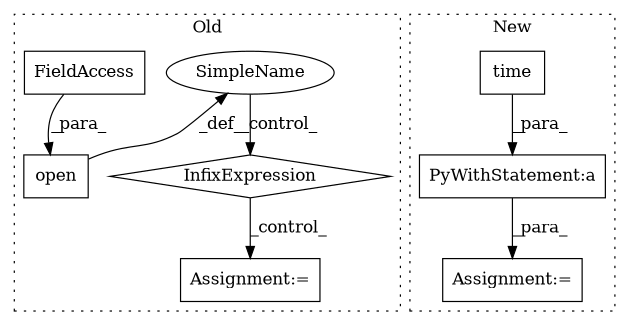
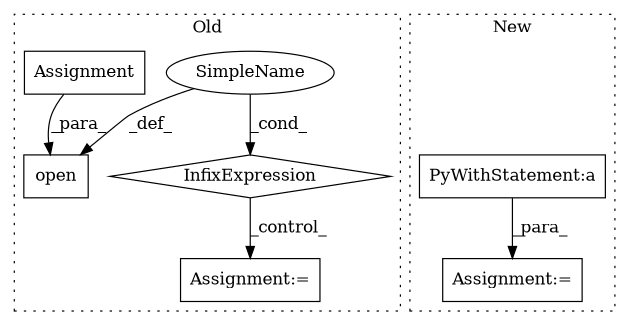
(85, 73) -> (85, 73)
(512, 73) -> none
(279, 125) -> (279, 125)
(159, 141) -> (138, 111)
